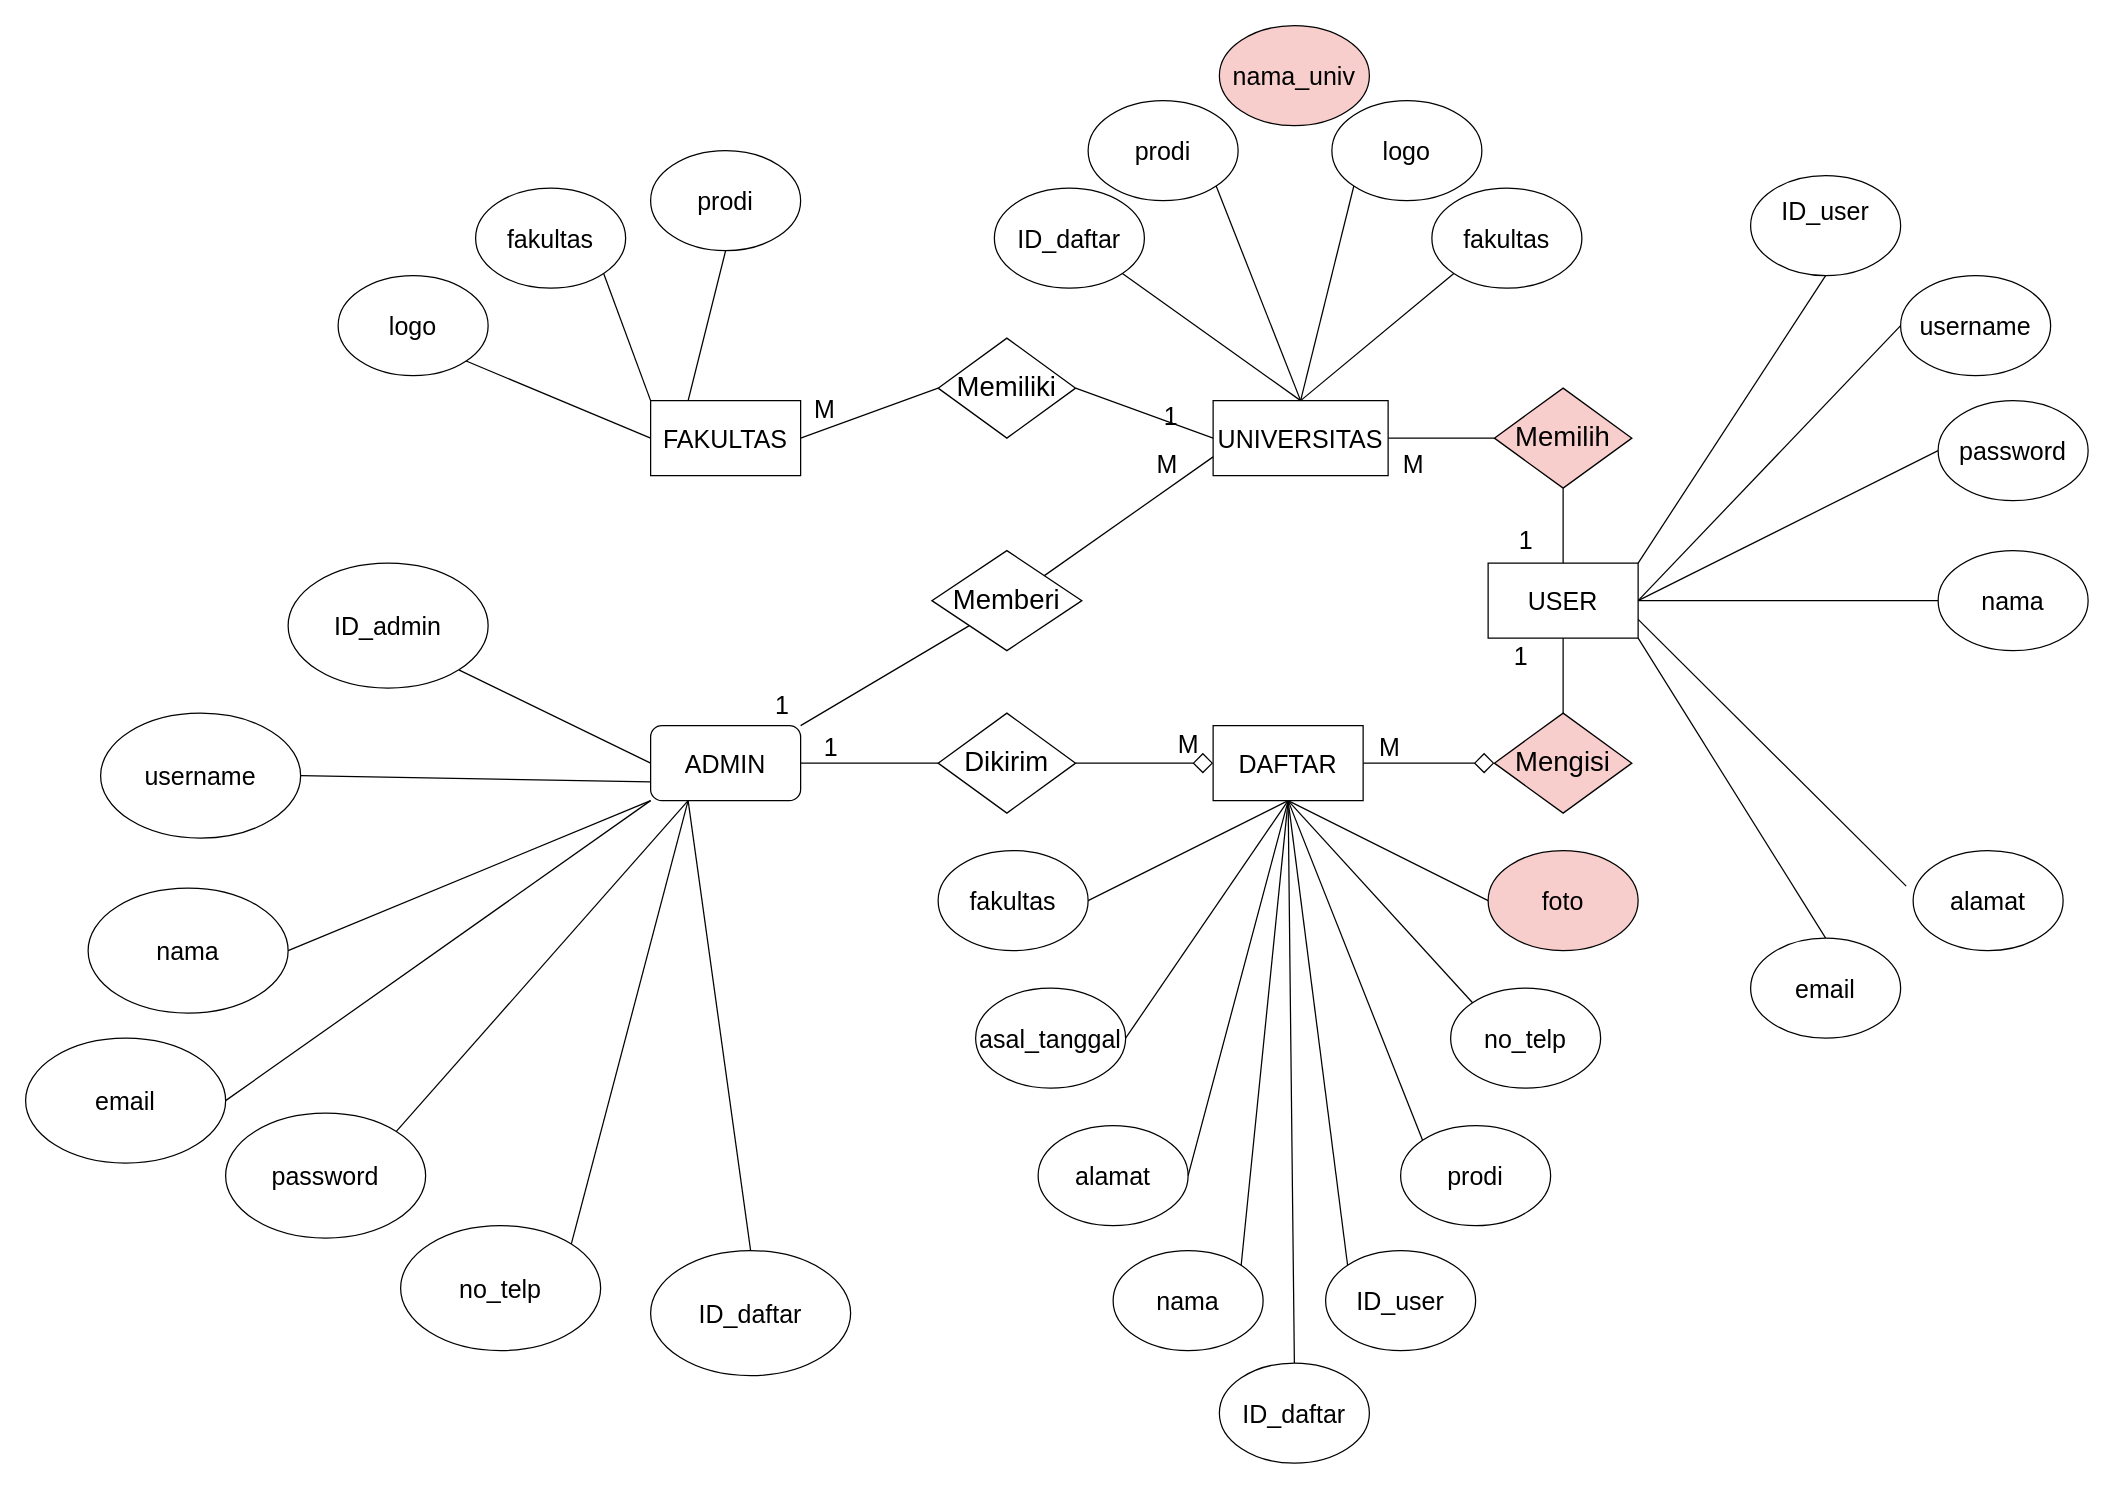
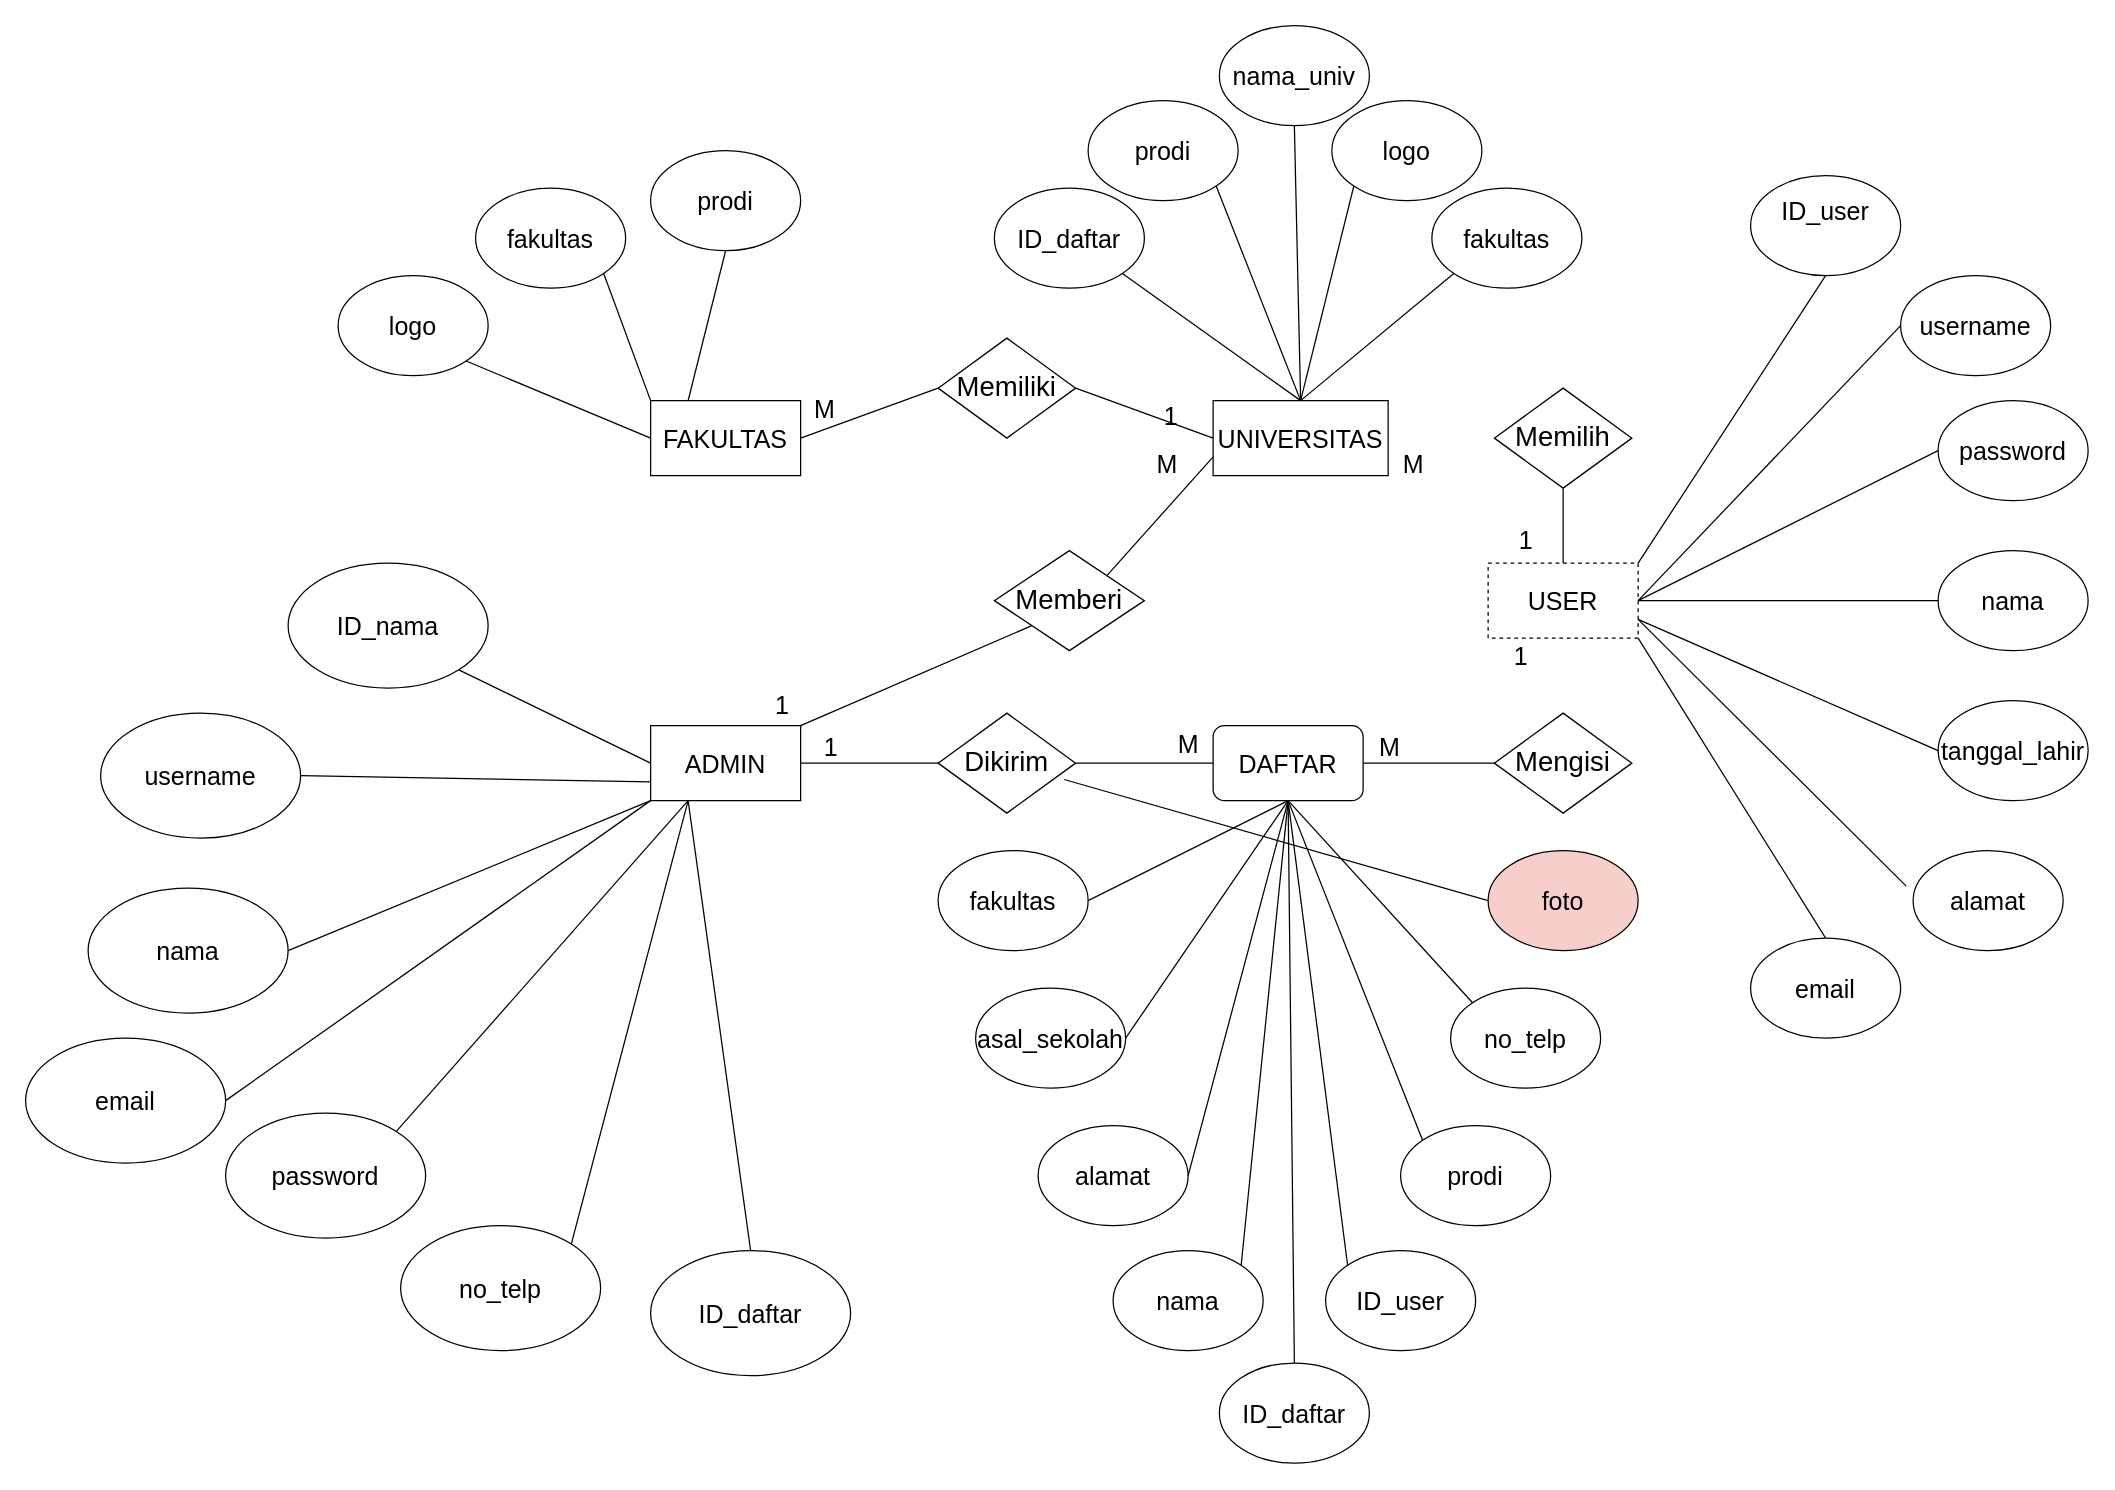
(1294, 76) -> (1294, 76)
none -> (1297, 257)
(1442, 438) -> none
(1563, 438) -> (1563, 438)
(1007, 601) -> (1069, 601)
(1563, 601) -> (1563, 601)
(388, 626) -> (388, 626)
(1563, 675) -> none
none -> (1789, 685)
none -> (2013, 751)
(726, 763) -> (726, 763)
(1192, 763) -> (1202, 763)
(1288, 763) -> (1288, 763)
(1474, 763) -> (1483, 763)
(1563, 763) -> (1563, 763)
(1389, 851) -> (1173, 811)
(1051, 1038) -> (1051, 1038)
